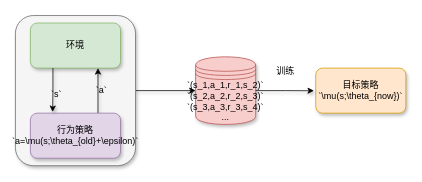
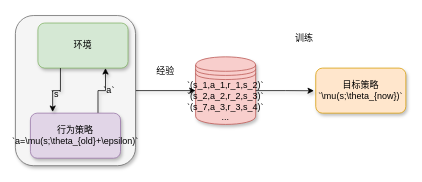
(75, 45) -> (83, 45)
none -> (165, 72)
(285, 72) -> (304, 38)
(102, 90) -> (109, 90)
(225, 101) -> (225, 101)
